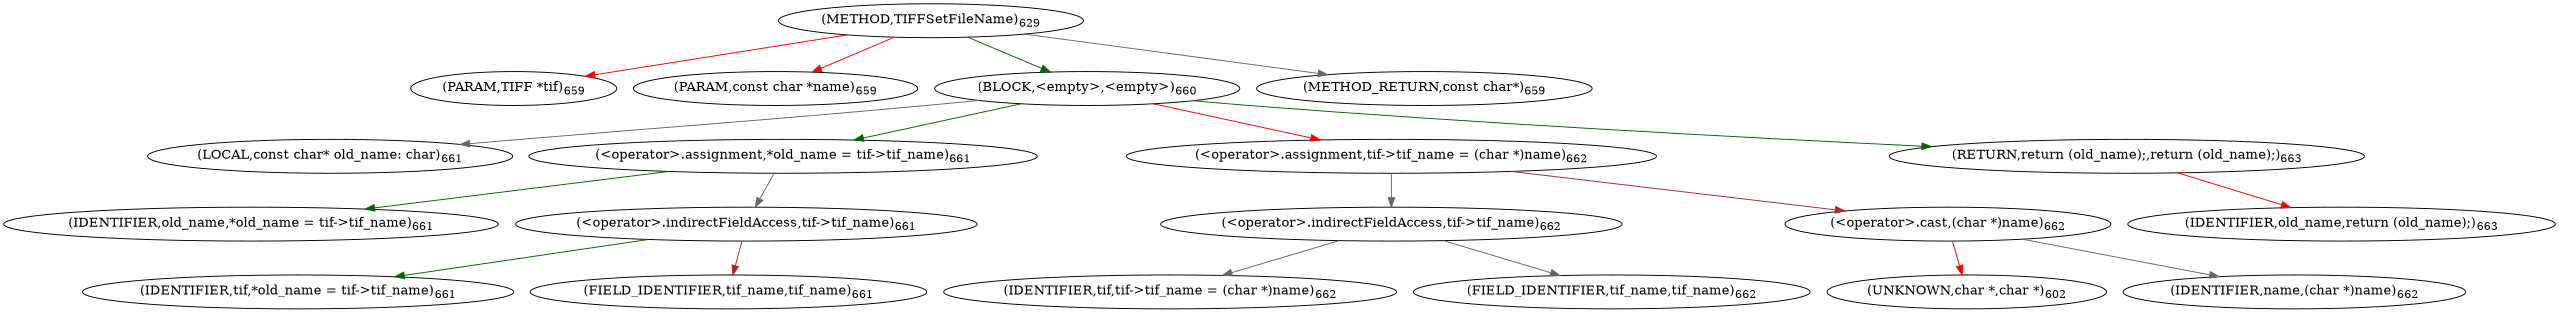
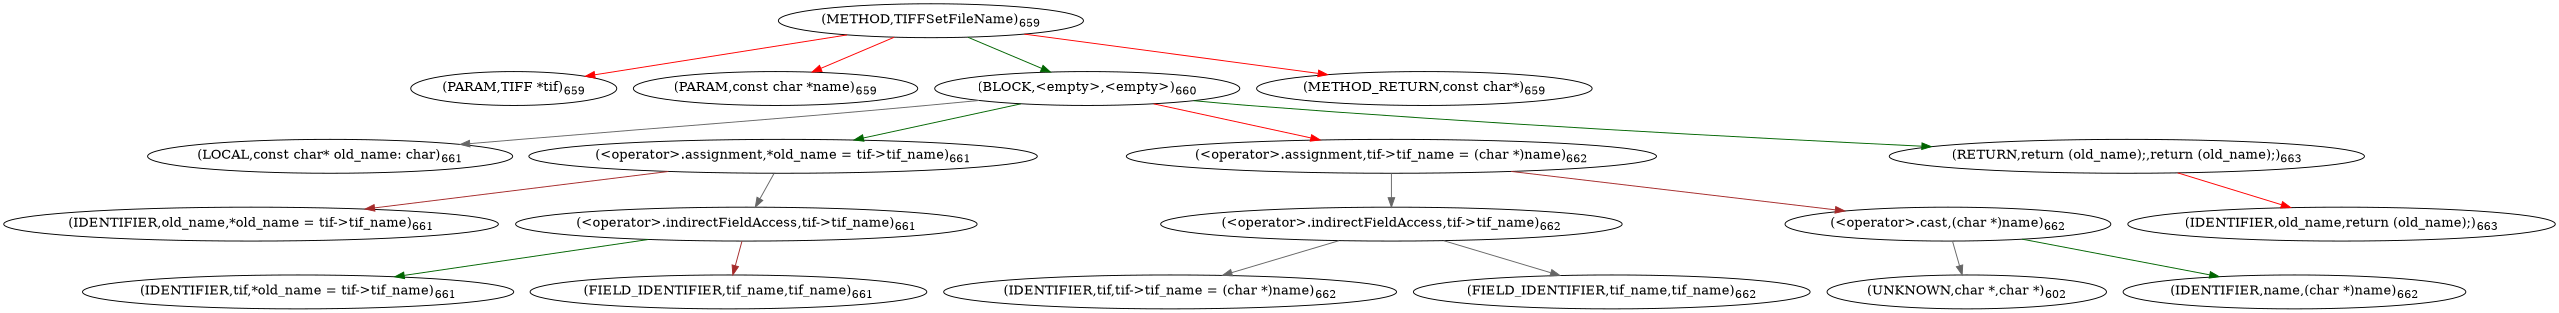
(1030, 19) -> (1030, 19)
(1171, 54) -> (1171, 54)
(521, 190) -> (521, 190)
(1956, 254) -> (1956, 254)
(2116, 257) -> (2116, 257)
